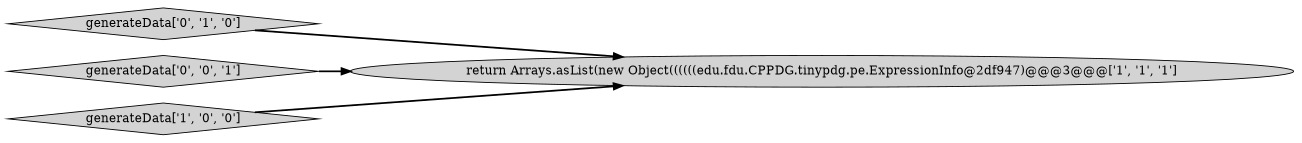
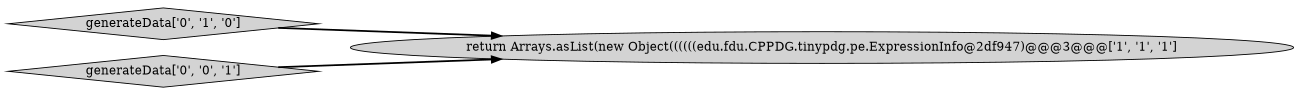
(163, 119) -> none
